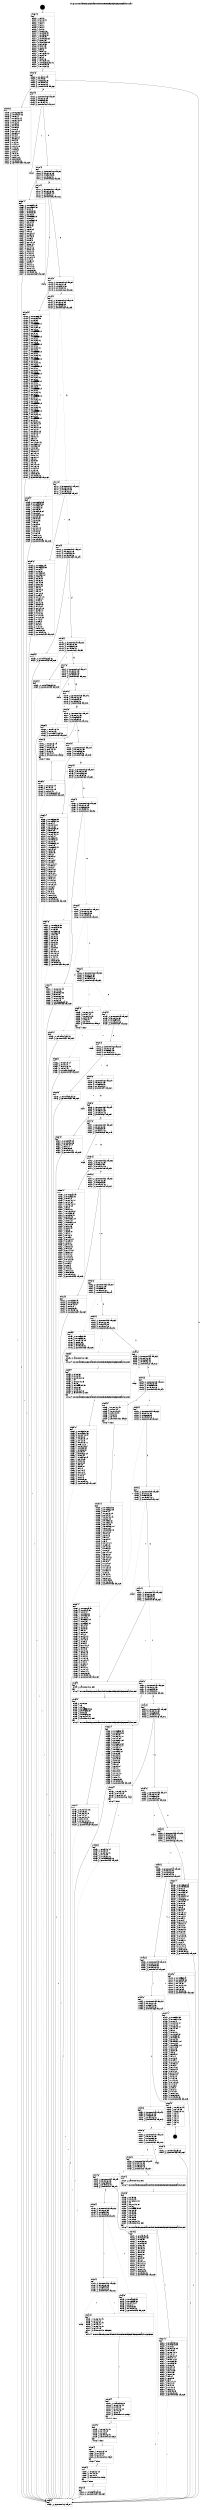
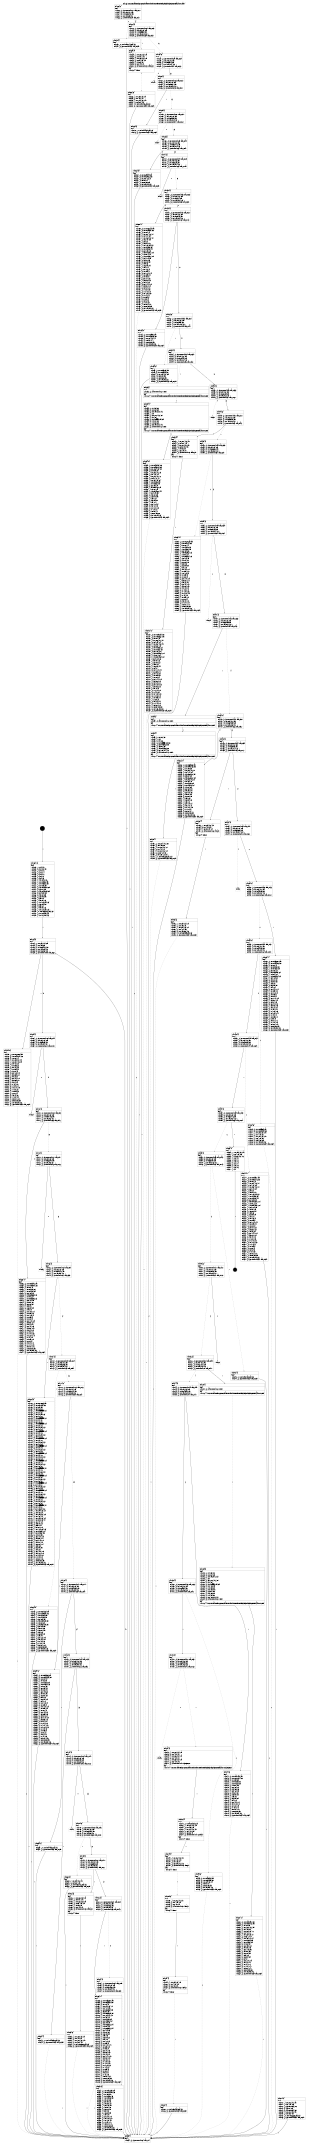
(84, 805) -> none
